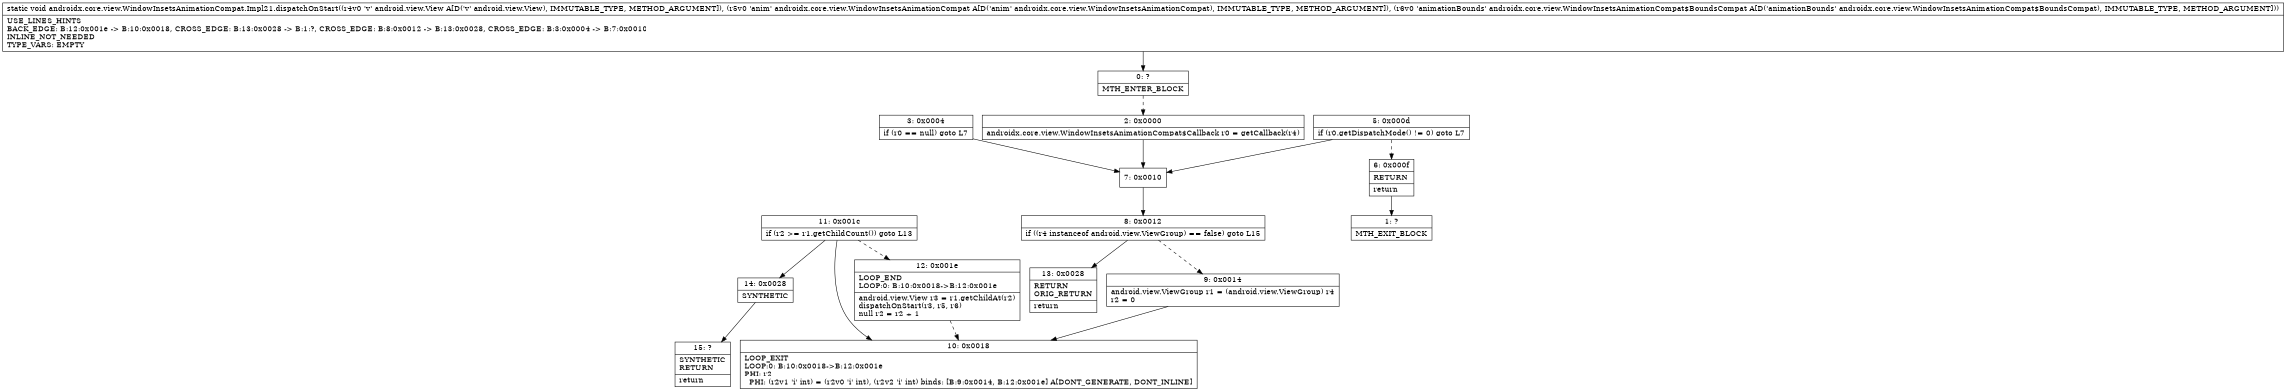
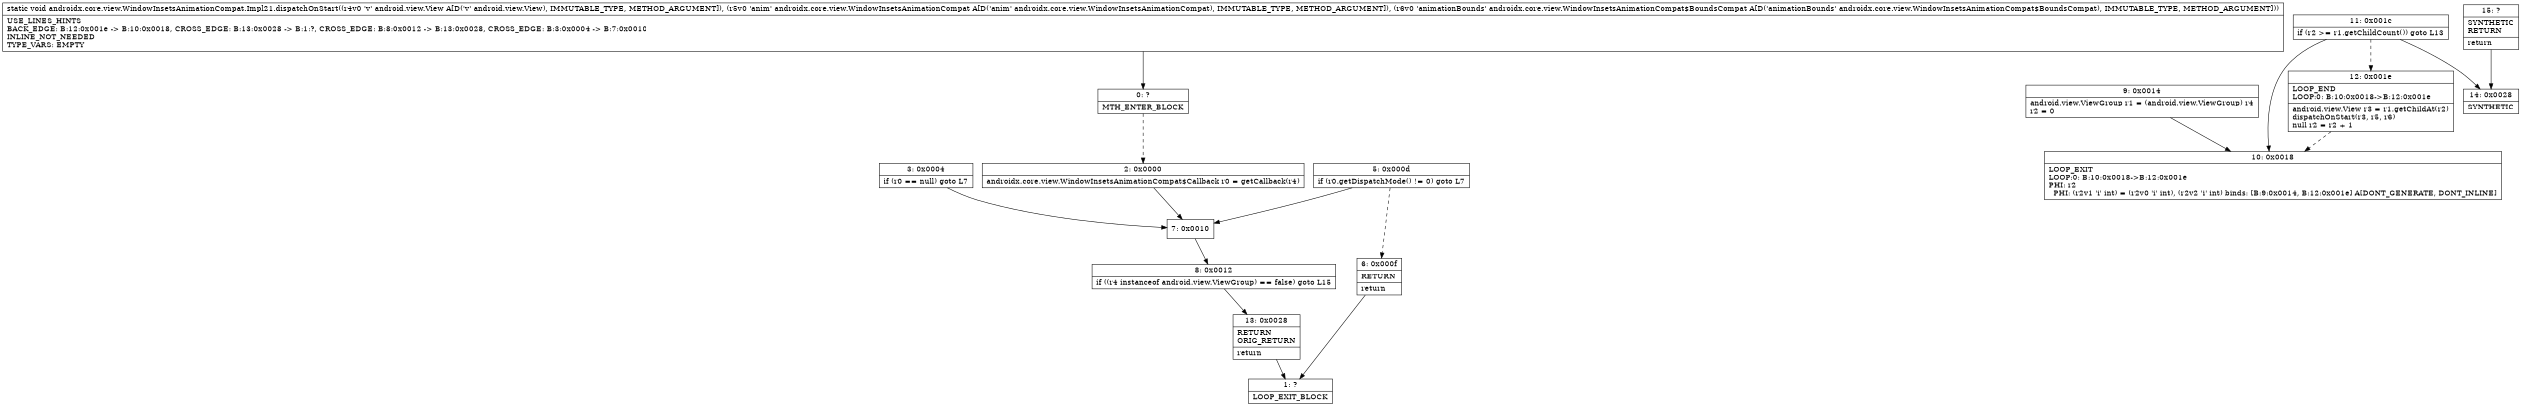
(1392, 234) -> (1290, 397)
(1178, 255) -> none
(740, 320) -> (2491, 67)
none -> (1280, 367)
